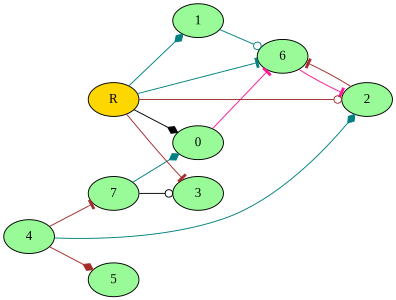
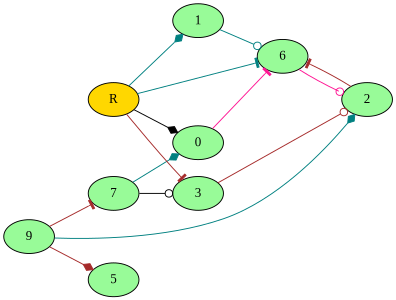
(319, 81) -> (319, 81)
(232, 100) -> (279, 148)
(29, 237) -> (29, 237)
